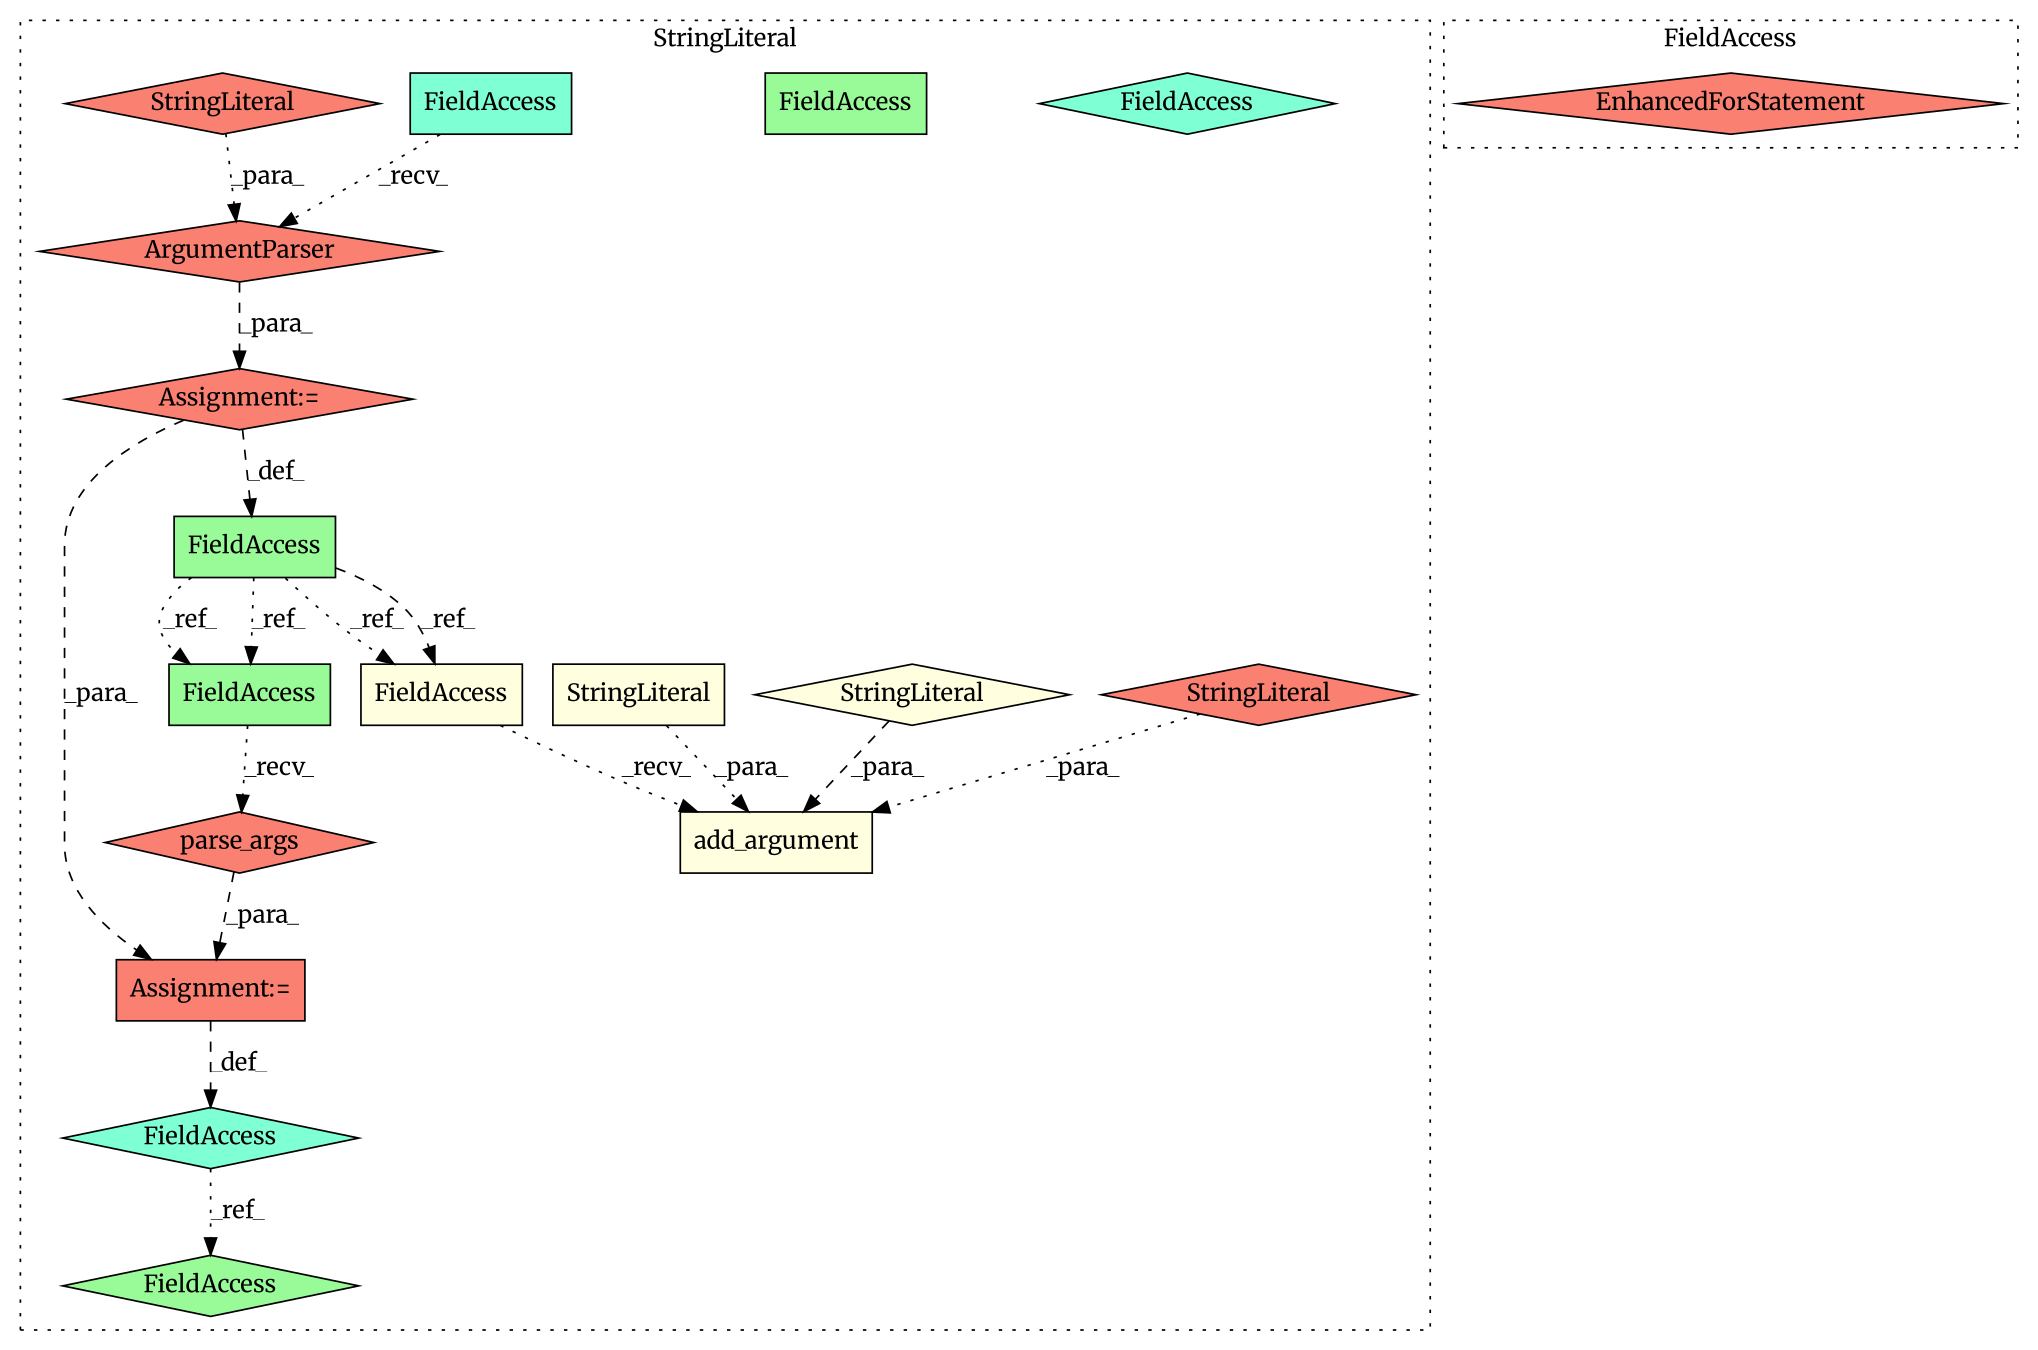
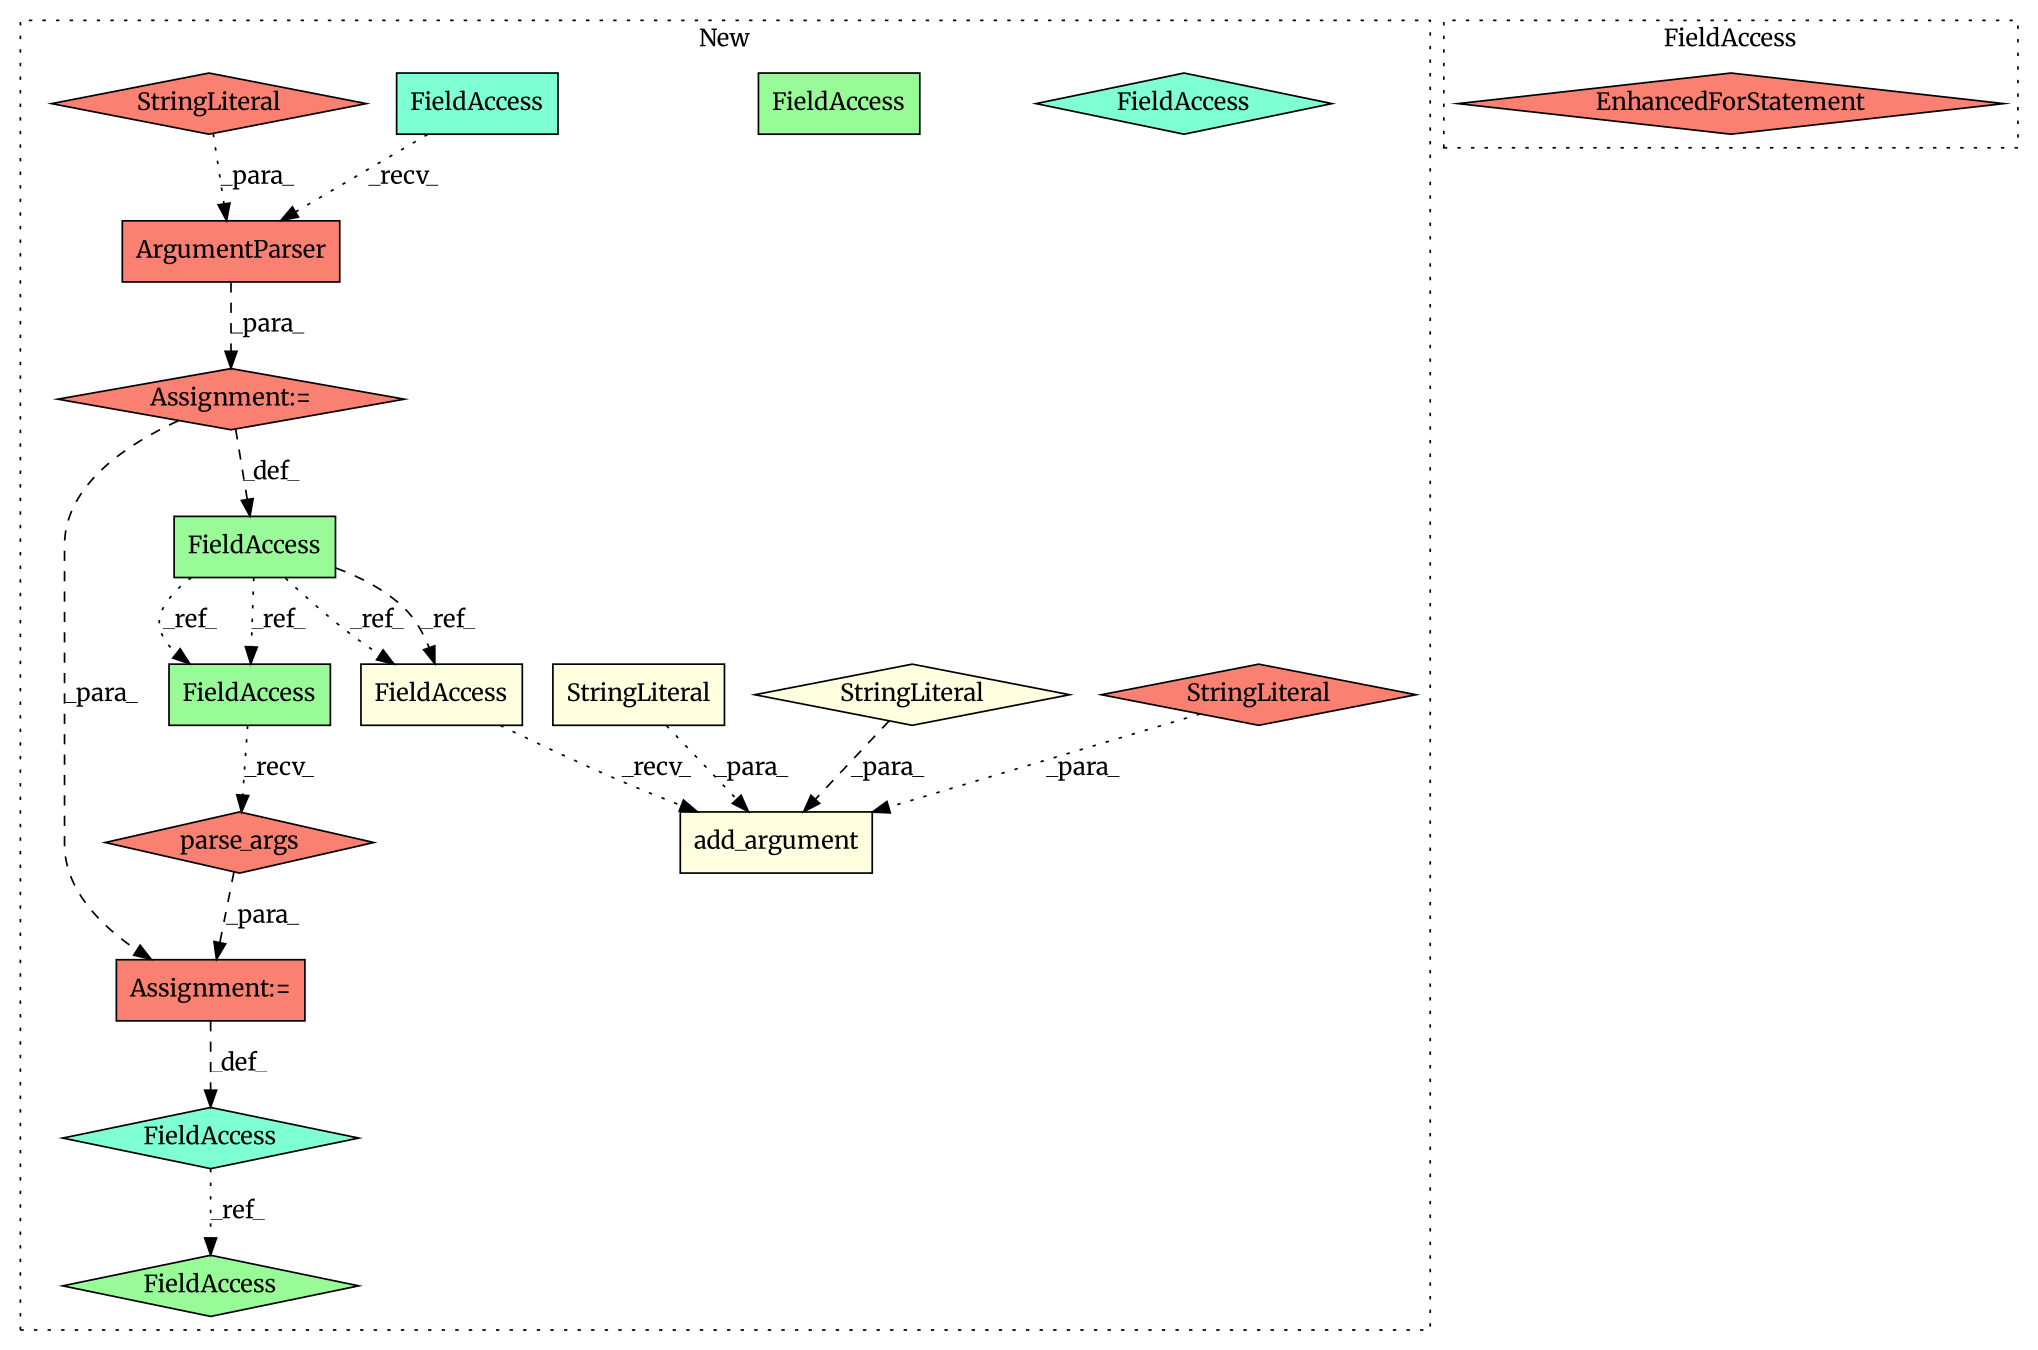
(725, 40) -> (725, 40)
(240, 251) -> (231, 251)
